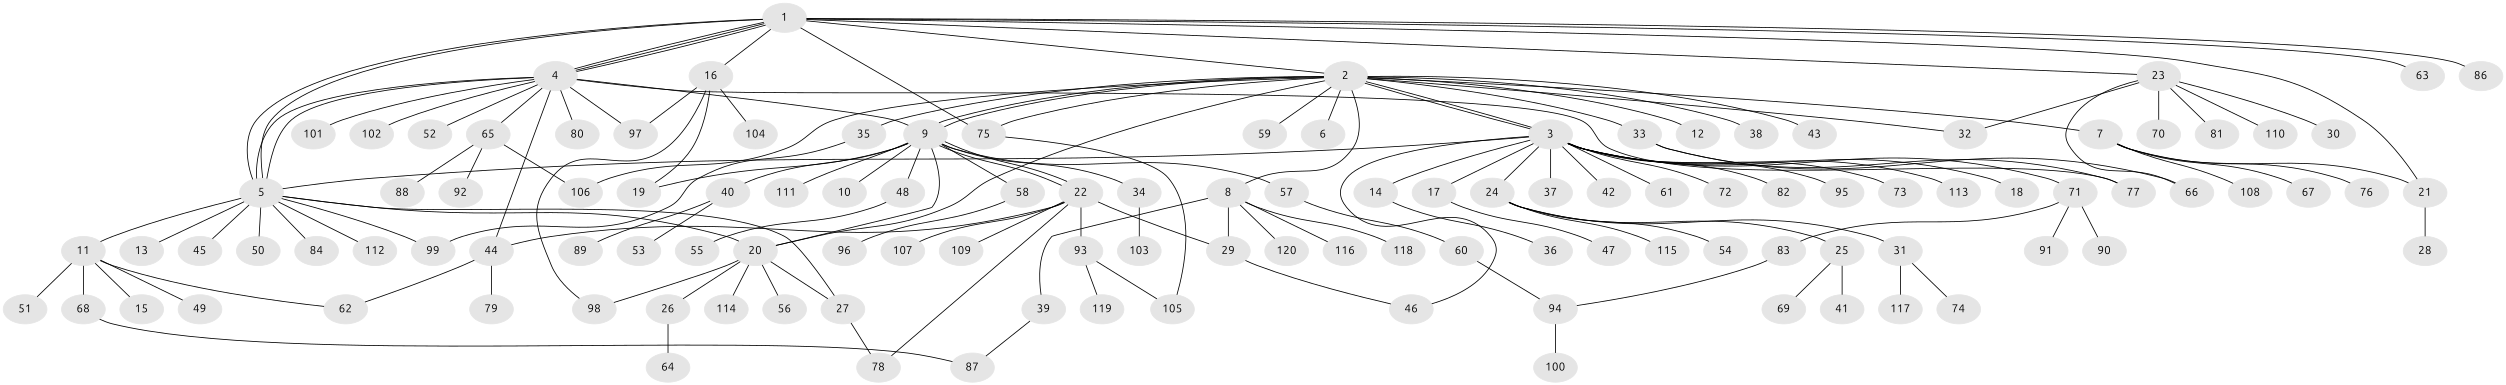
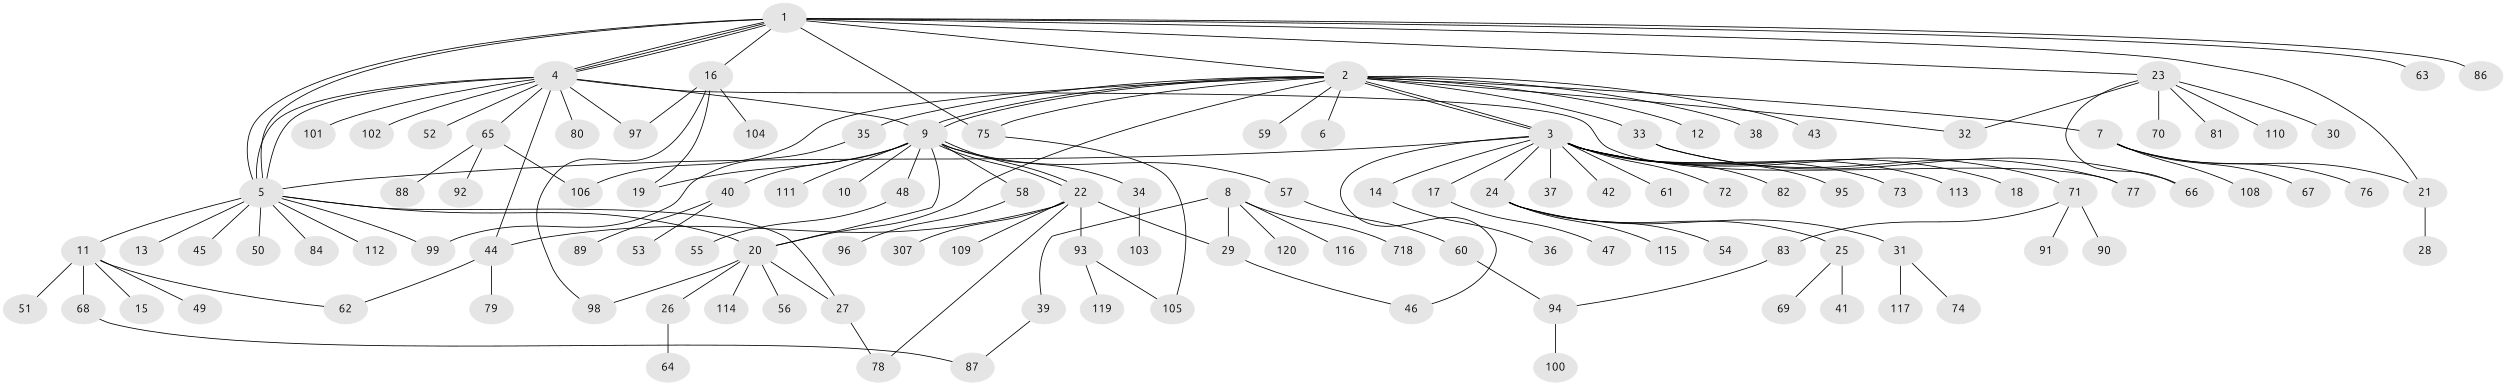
(1331, 166) -> none
(903, 251) -> (903, 251)
(1403, 251) -> (1403, 251)
